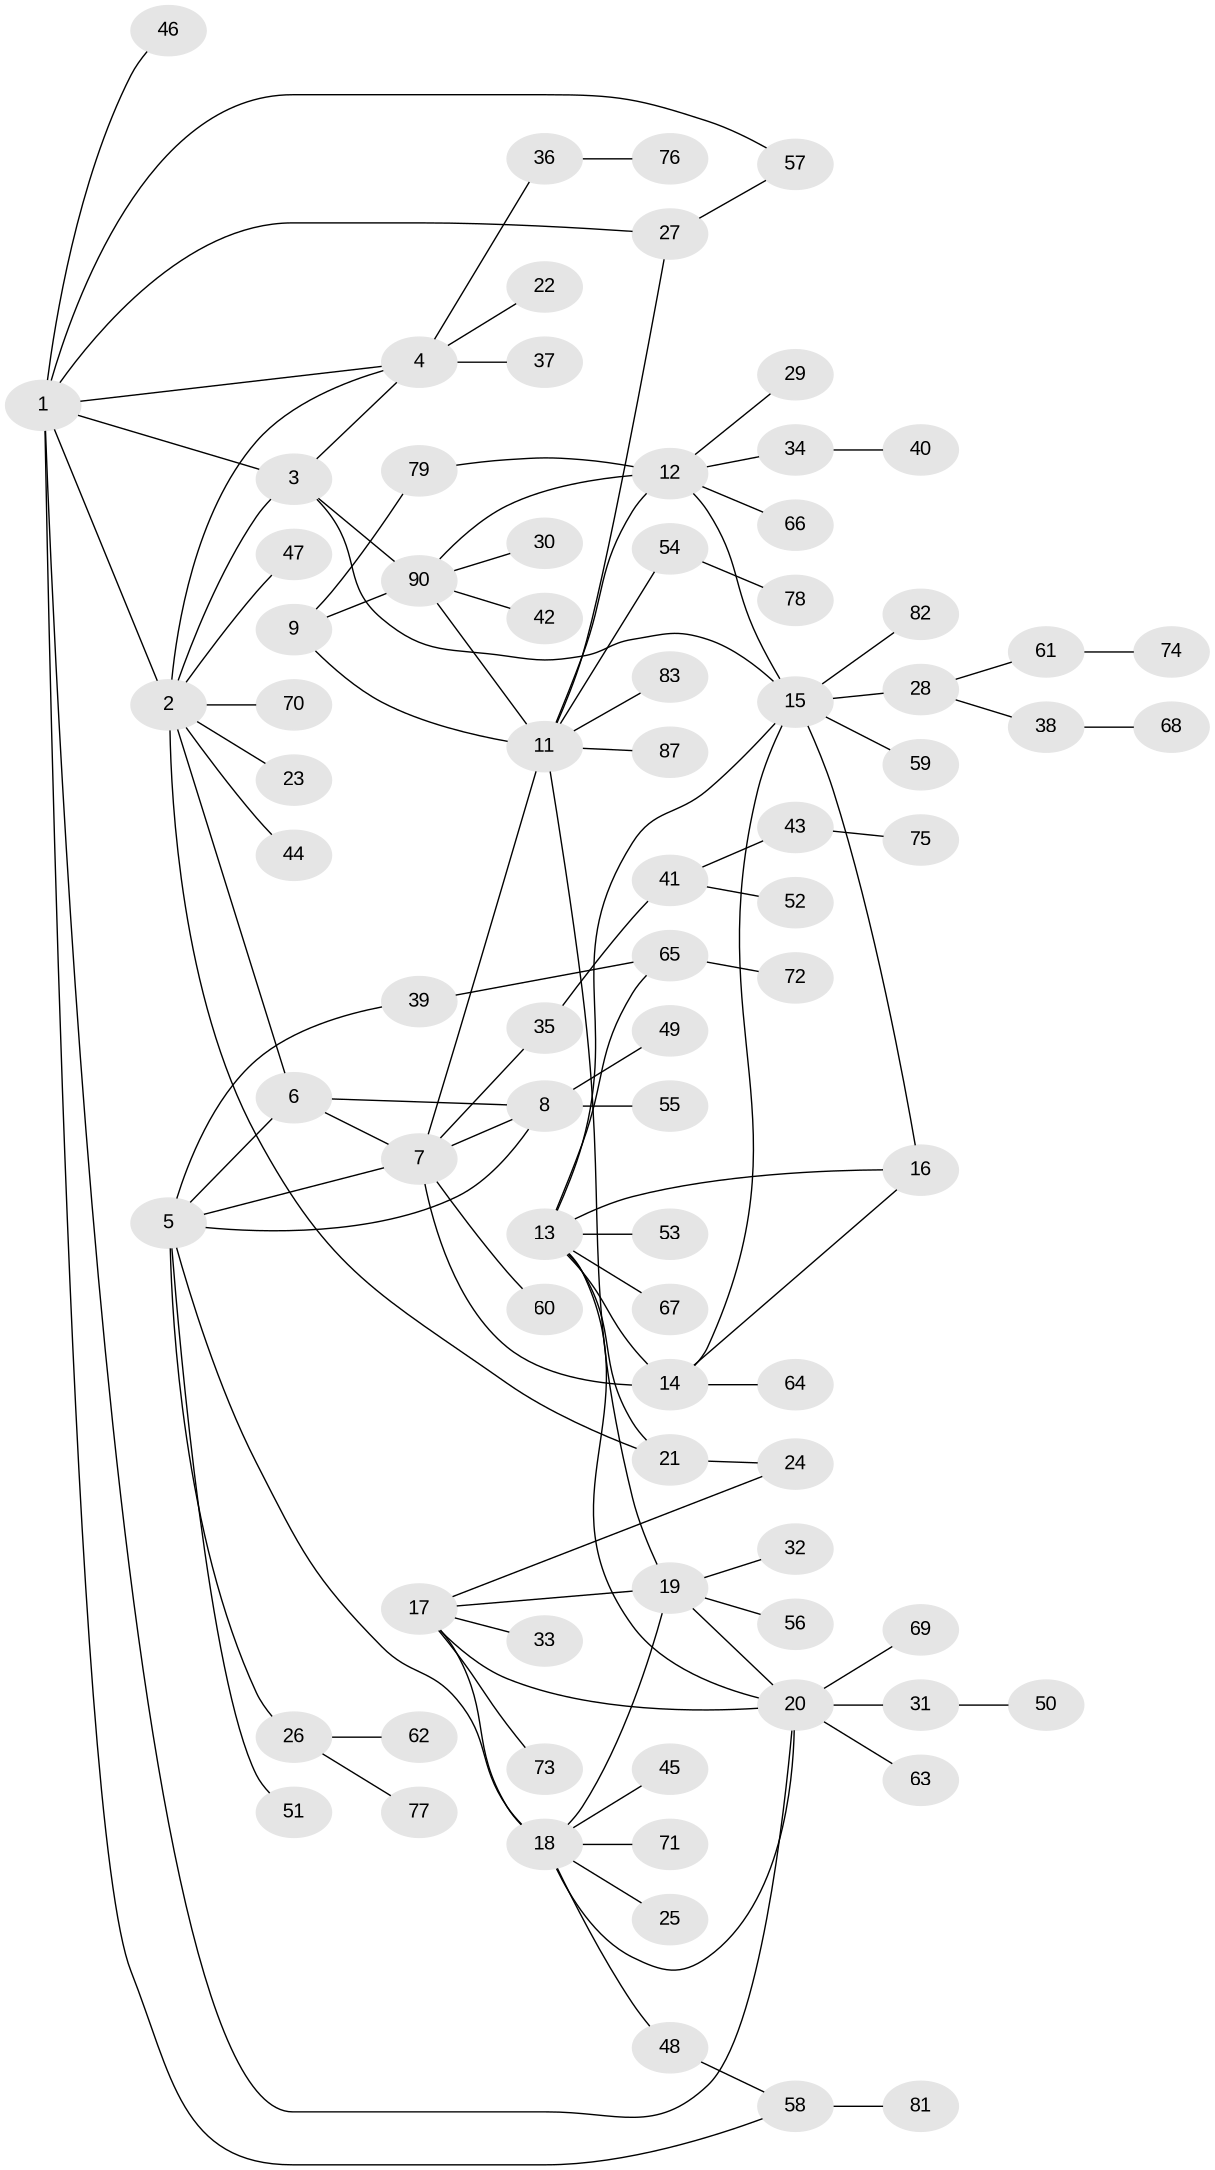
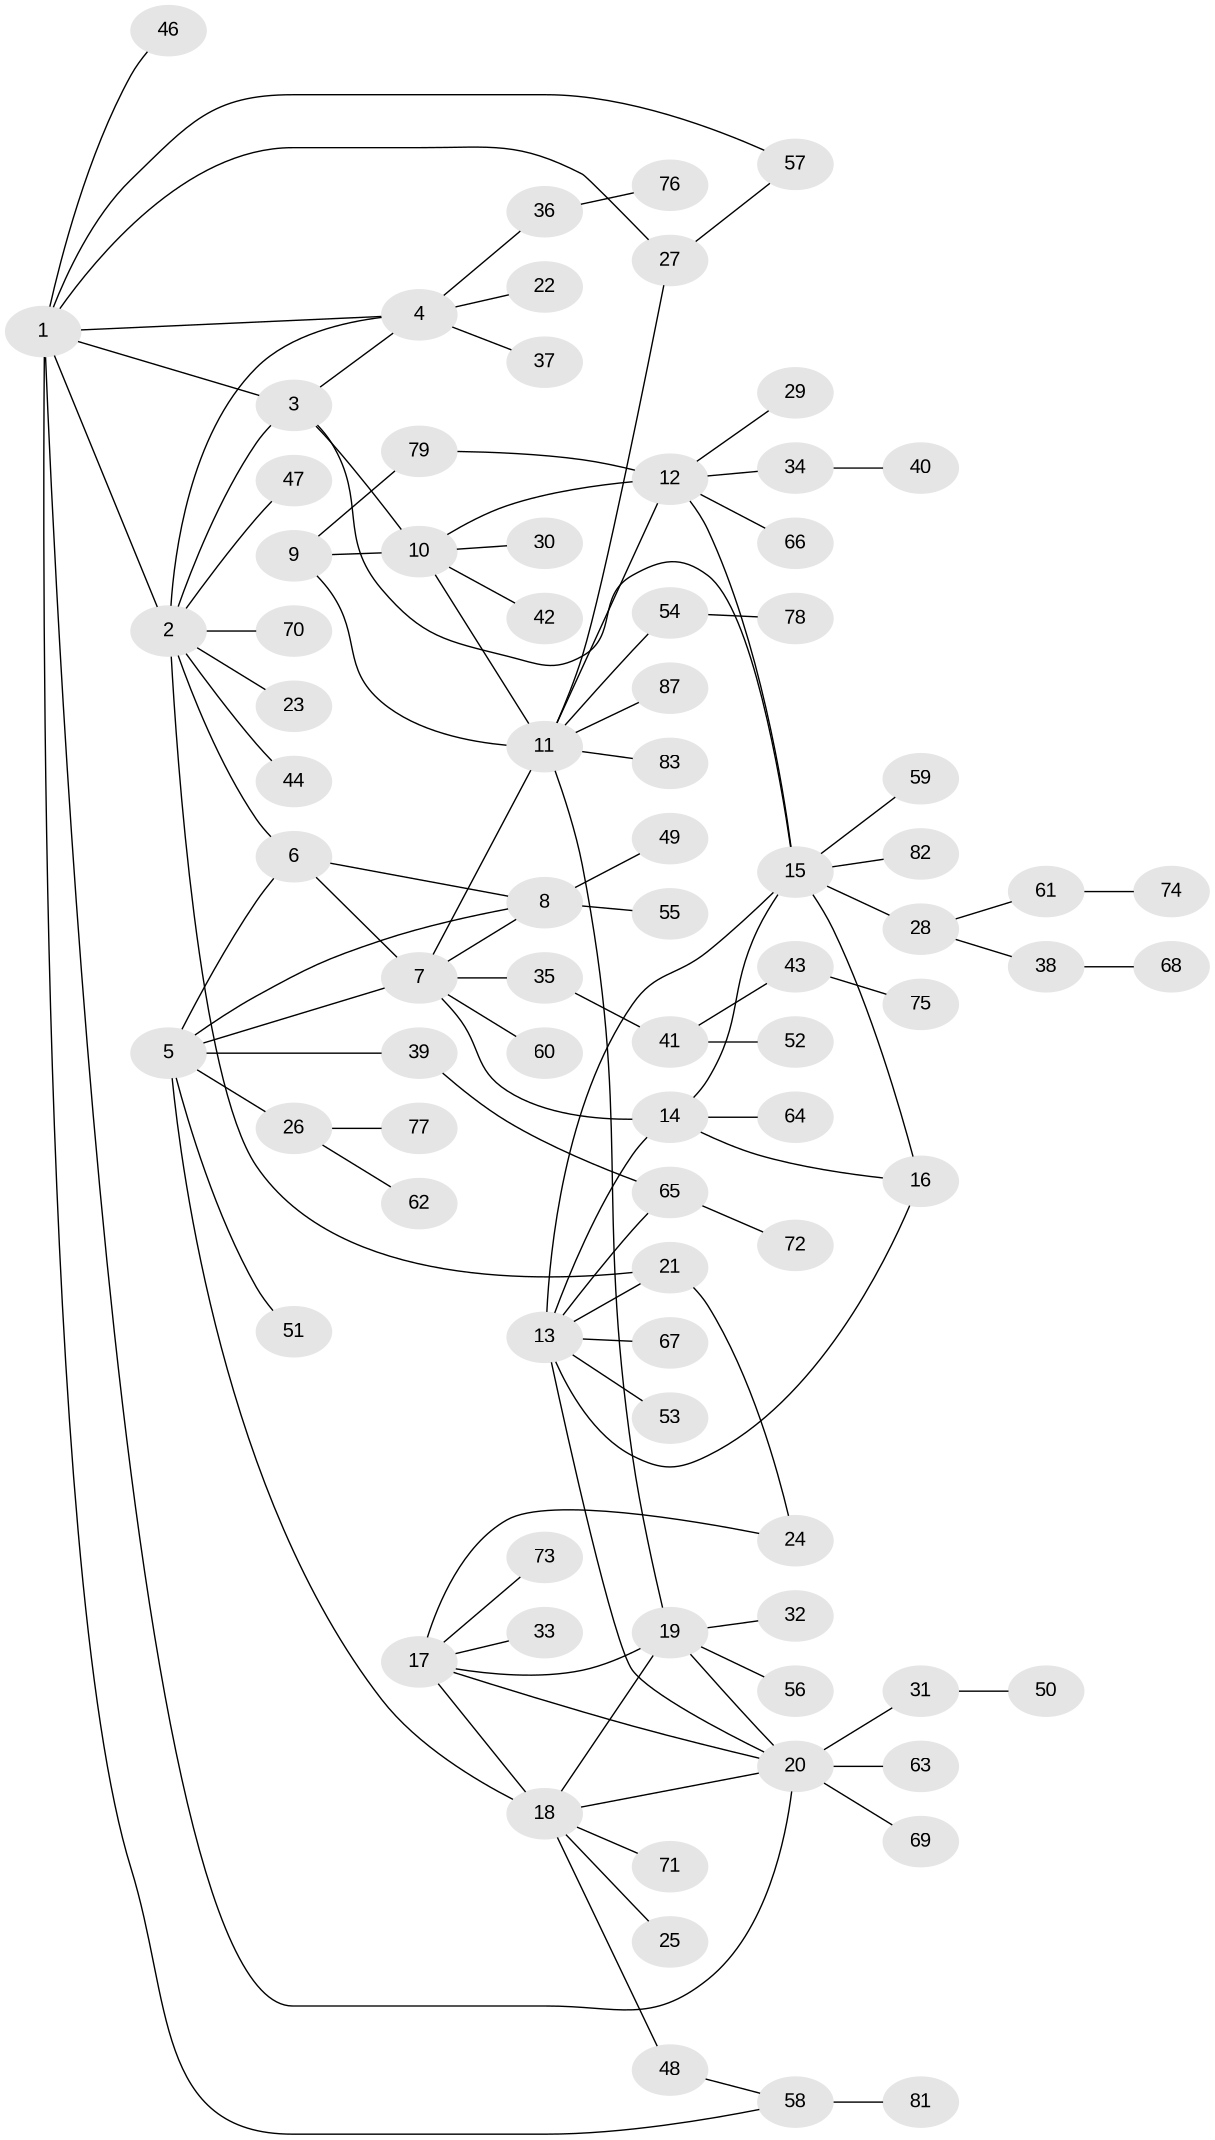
(419, 581) -> (419, 552)
(670, 1769) -> none
